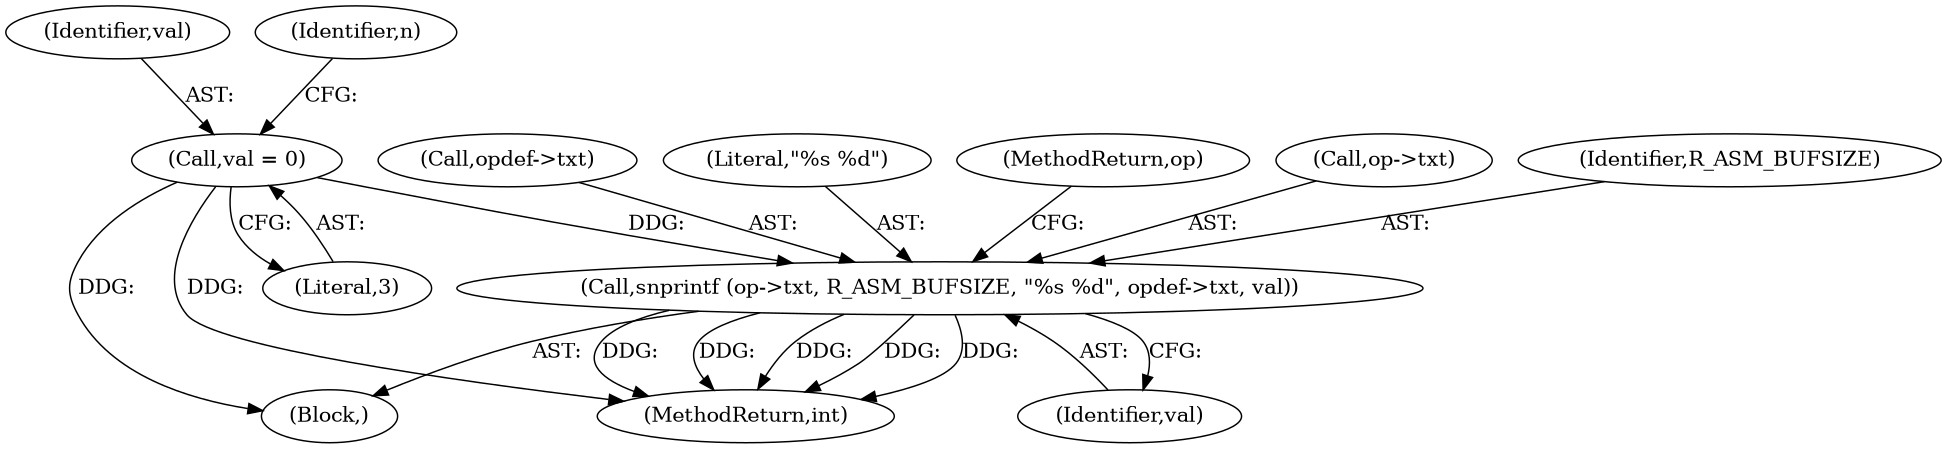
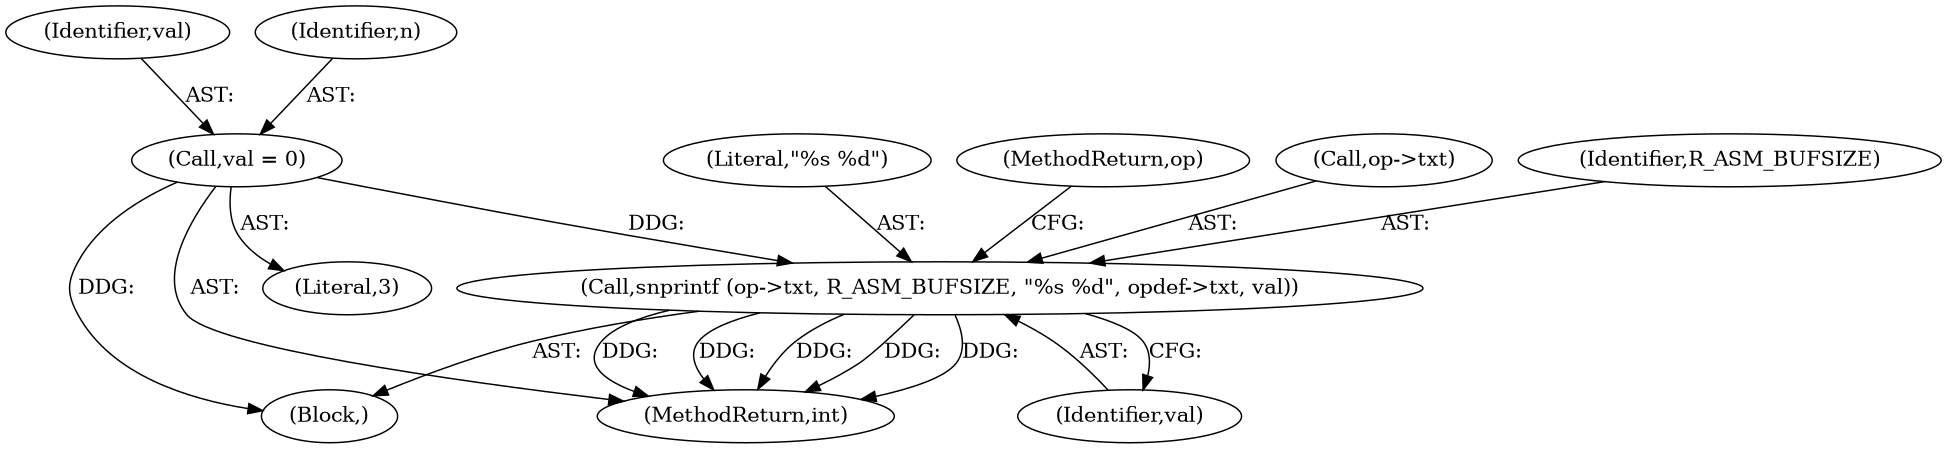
(335, 96) -> (335, 96)
(507, 160) -> none
(268, 224) -> (268, 224)
(309, 226) -> none
(218, 288) -> (218, 288)
